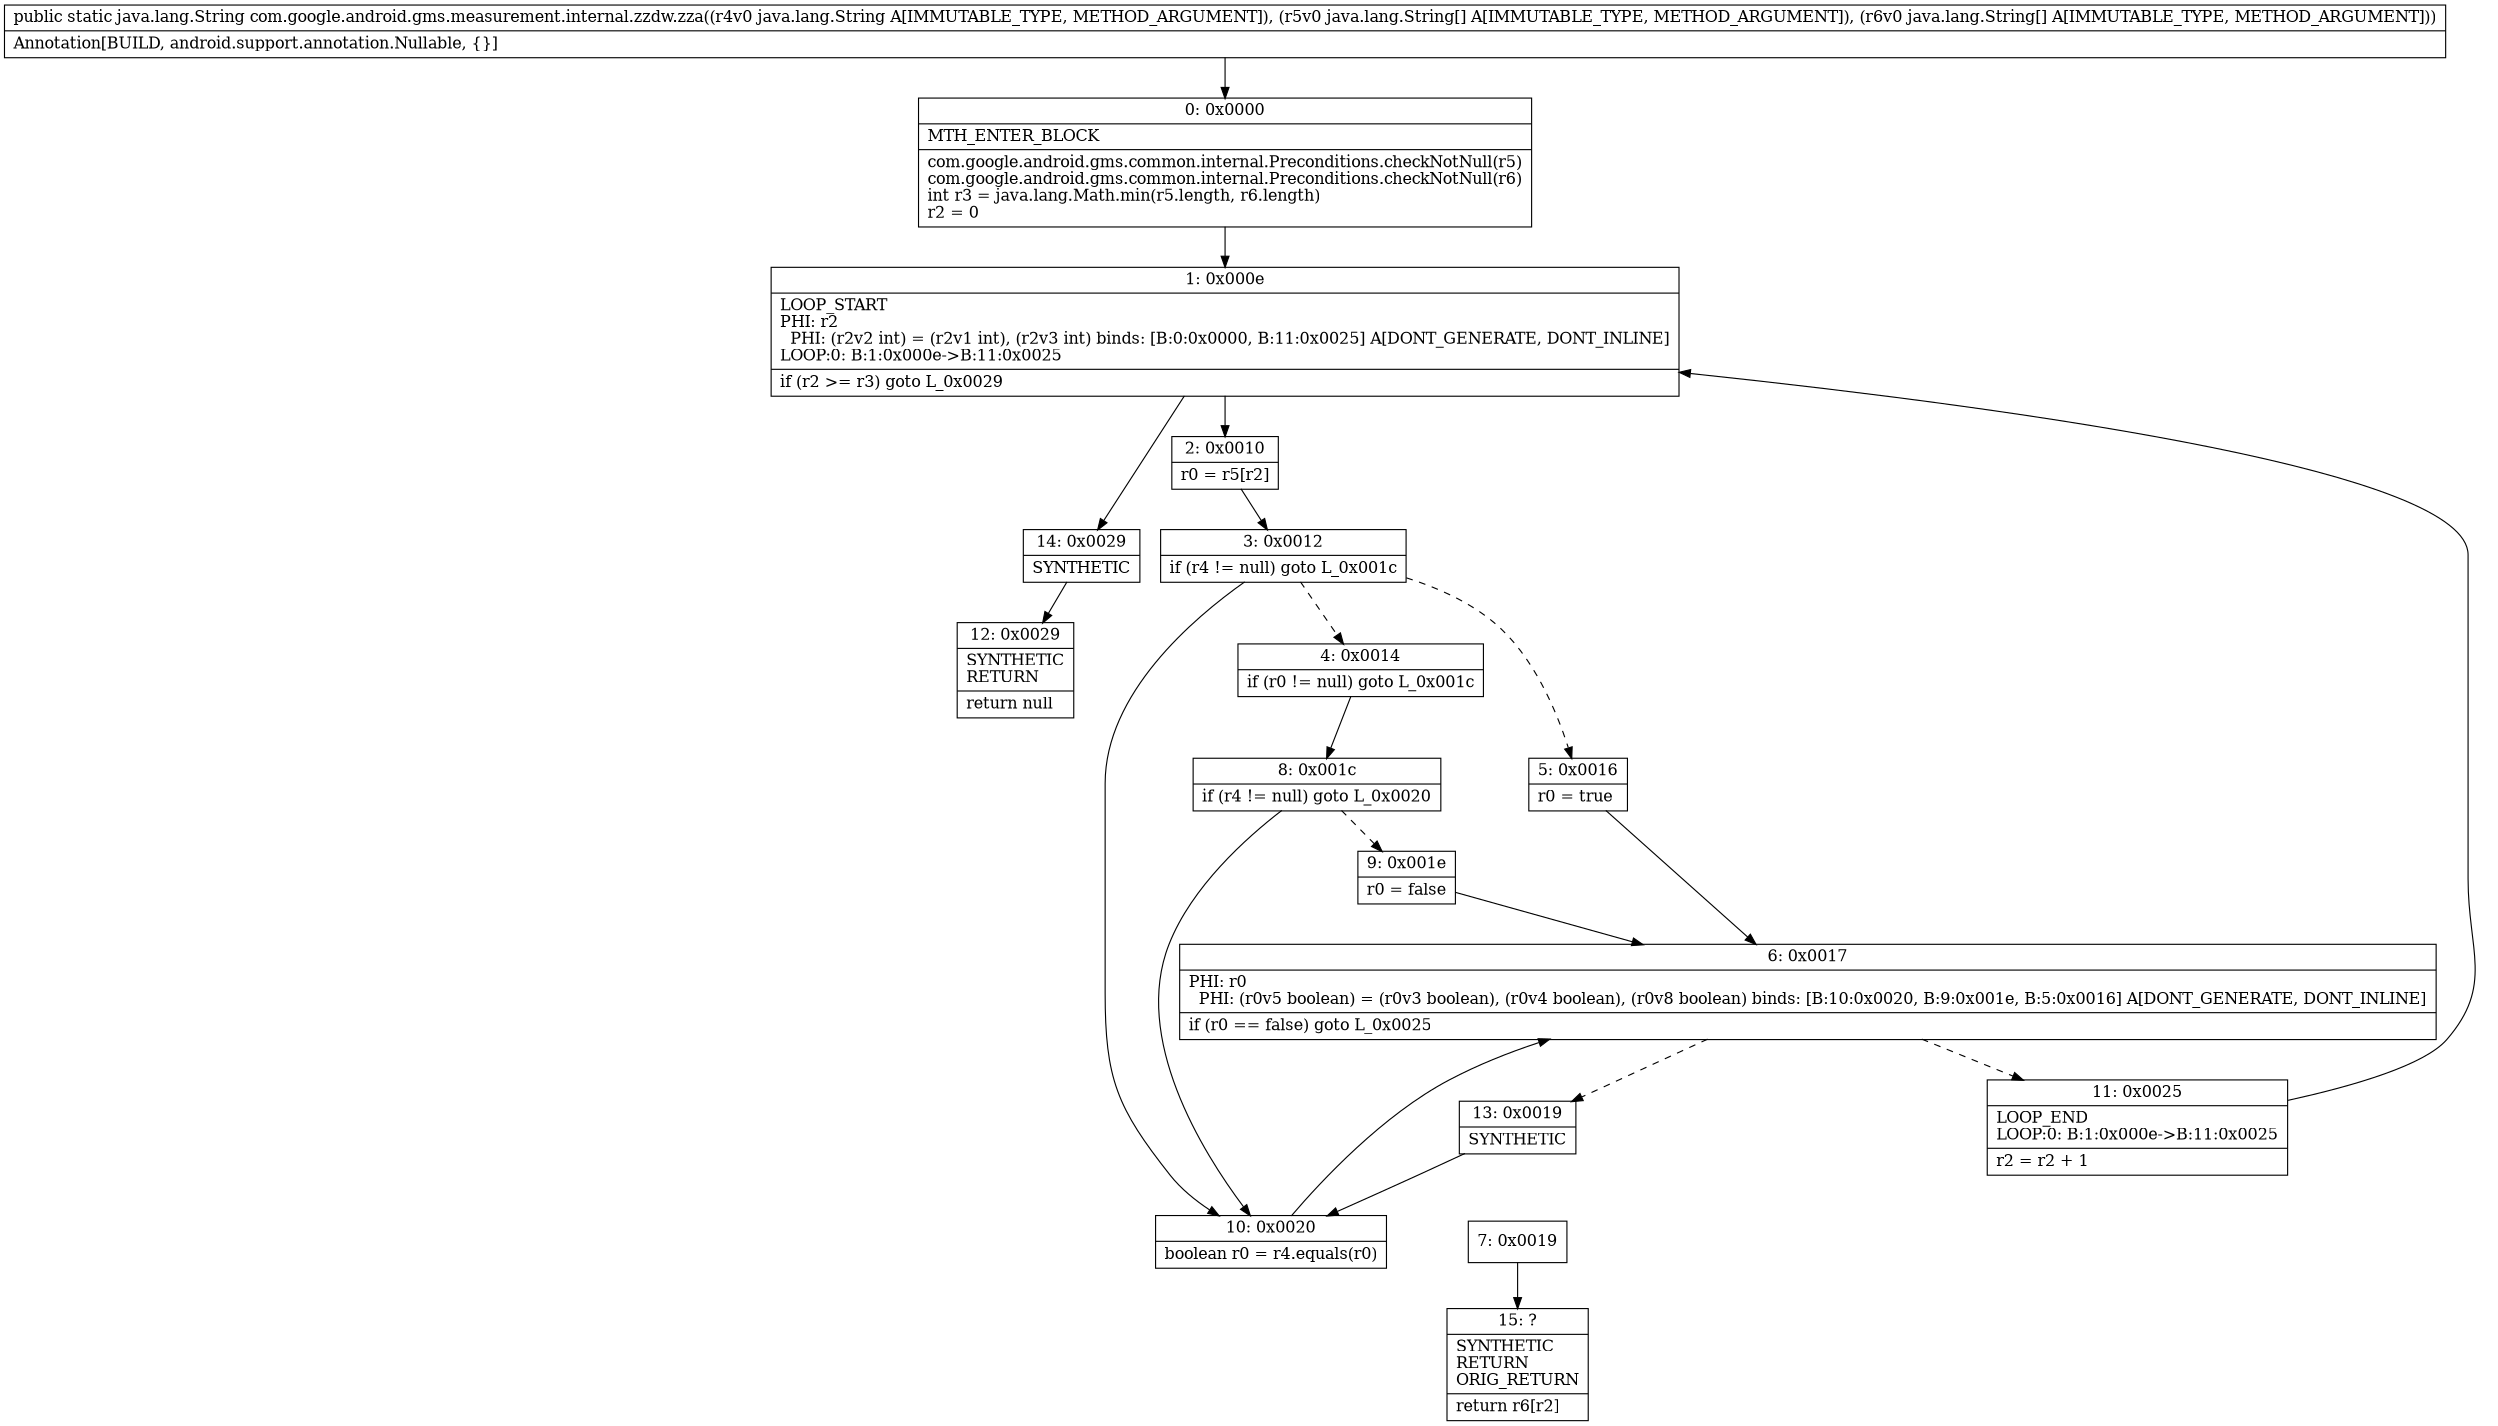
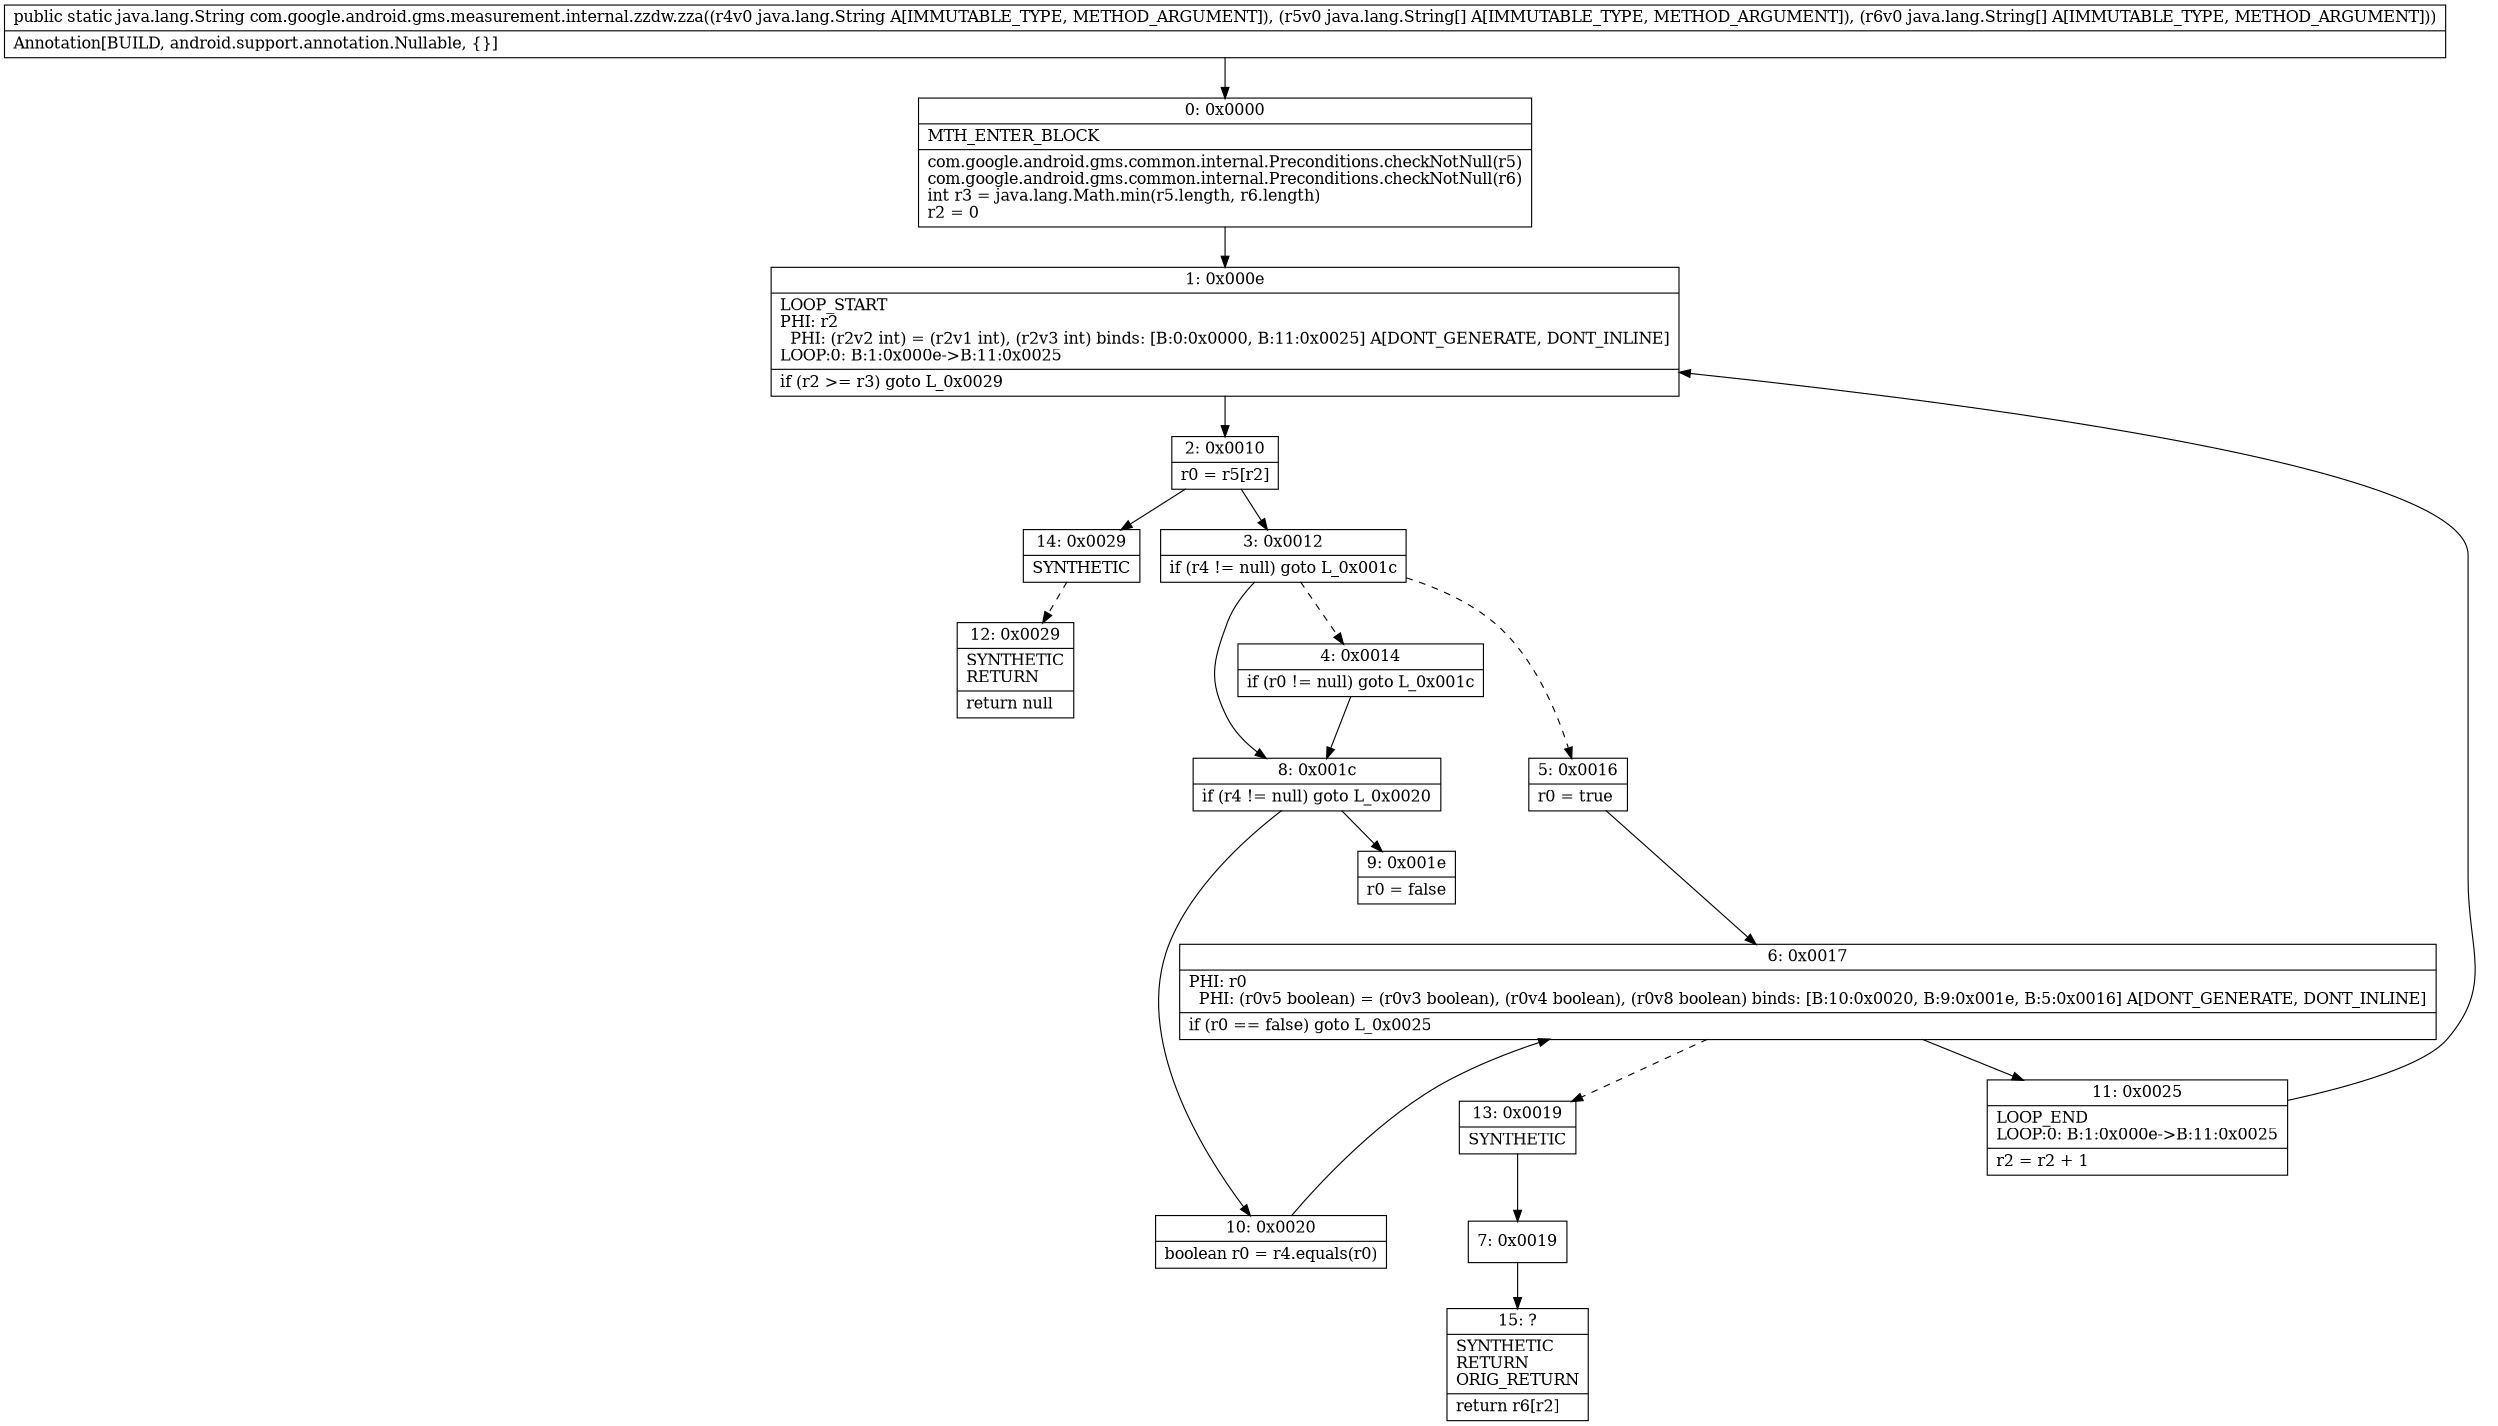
(1144, 458) -> (1158, 506)
(1058, 598) -> (1058, 598)
(1358, 827) -> (1358, 827)
(1105, 887) -> (1215, 669)
(1544, 917) -> none
(1967, 1058) -> (1967, 1058)
(1401, 1183) -> (1518, 1182)
